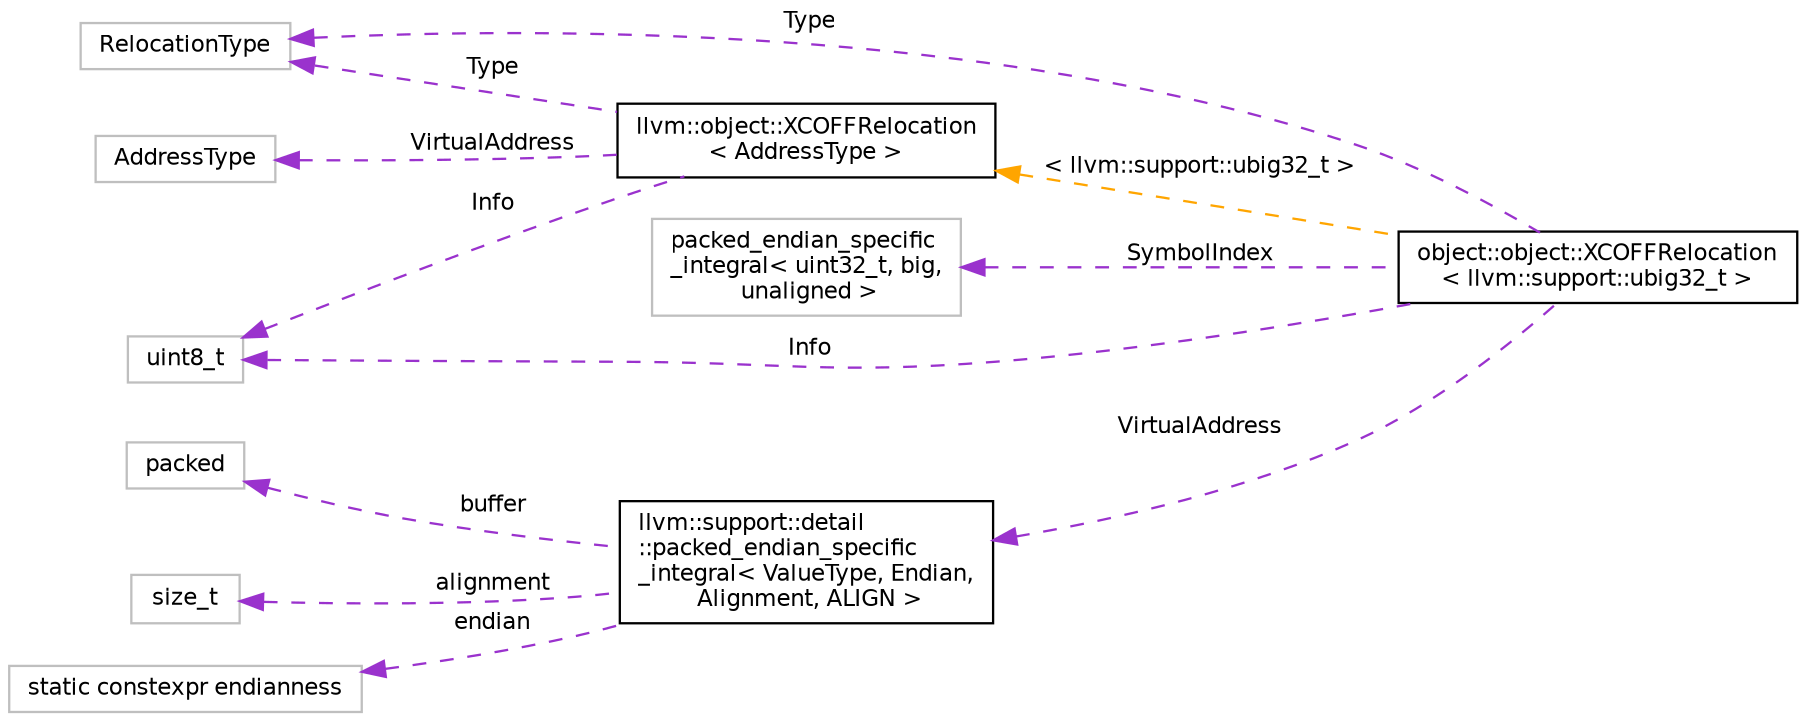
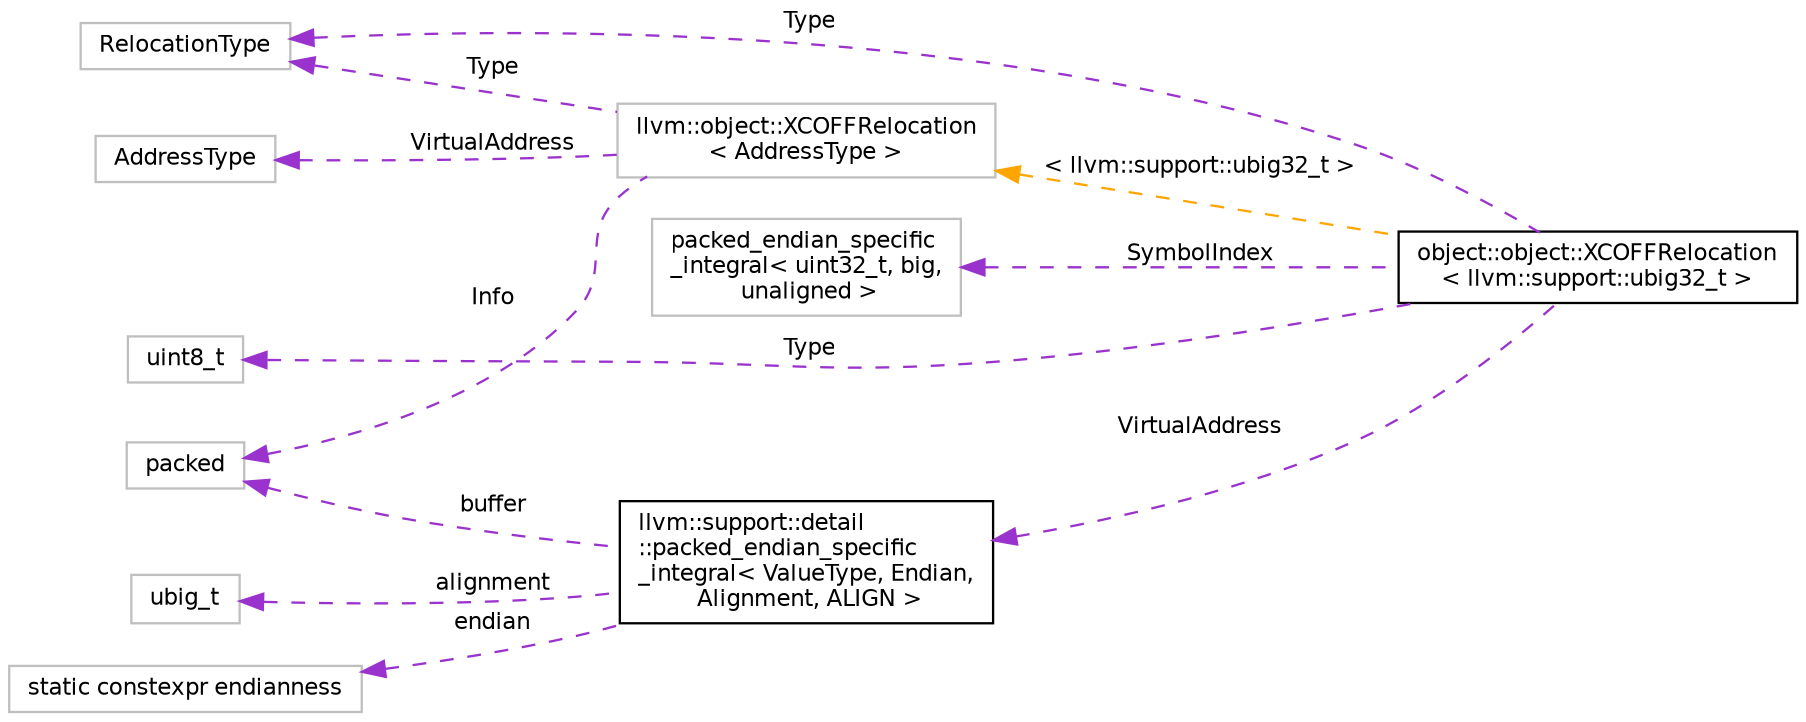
(806, 141) -> (806, 141)
(473, 250) -> (482, 381)
(806, 349) -> (806, 349)
(185, 599) -> (185, 599)
